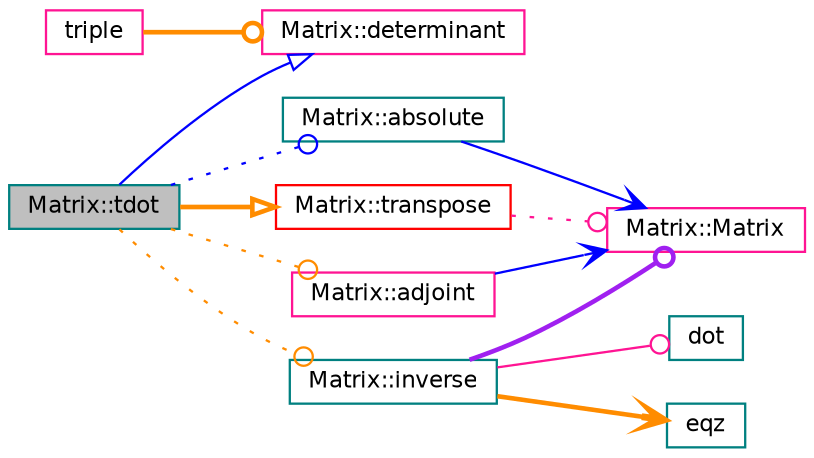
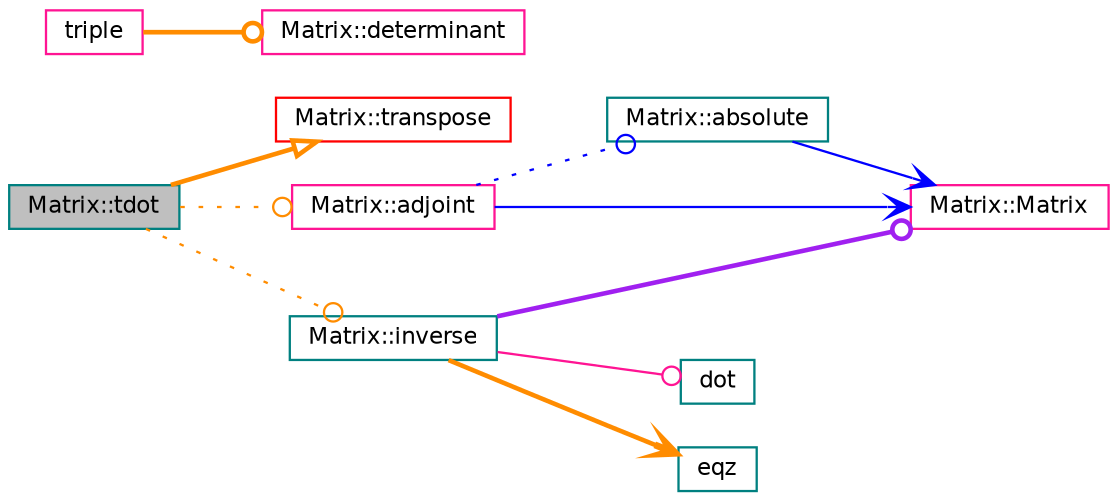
(200, 116) -> none
(235, 166) -> (546, 166)
(550, 218) -> none
